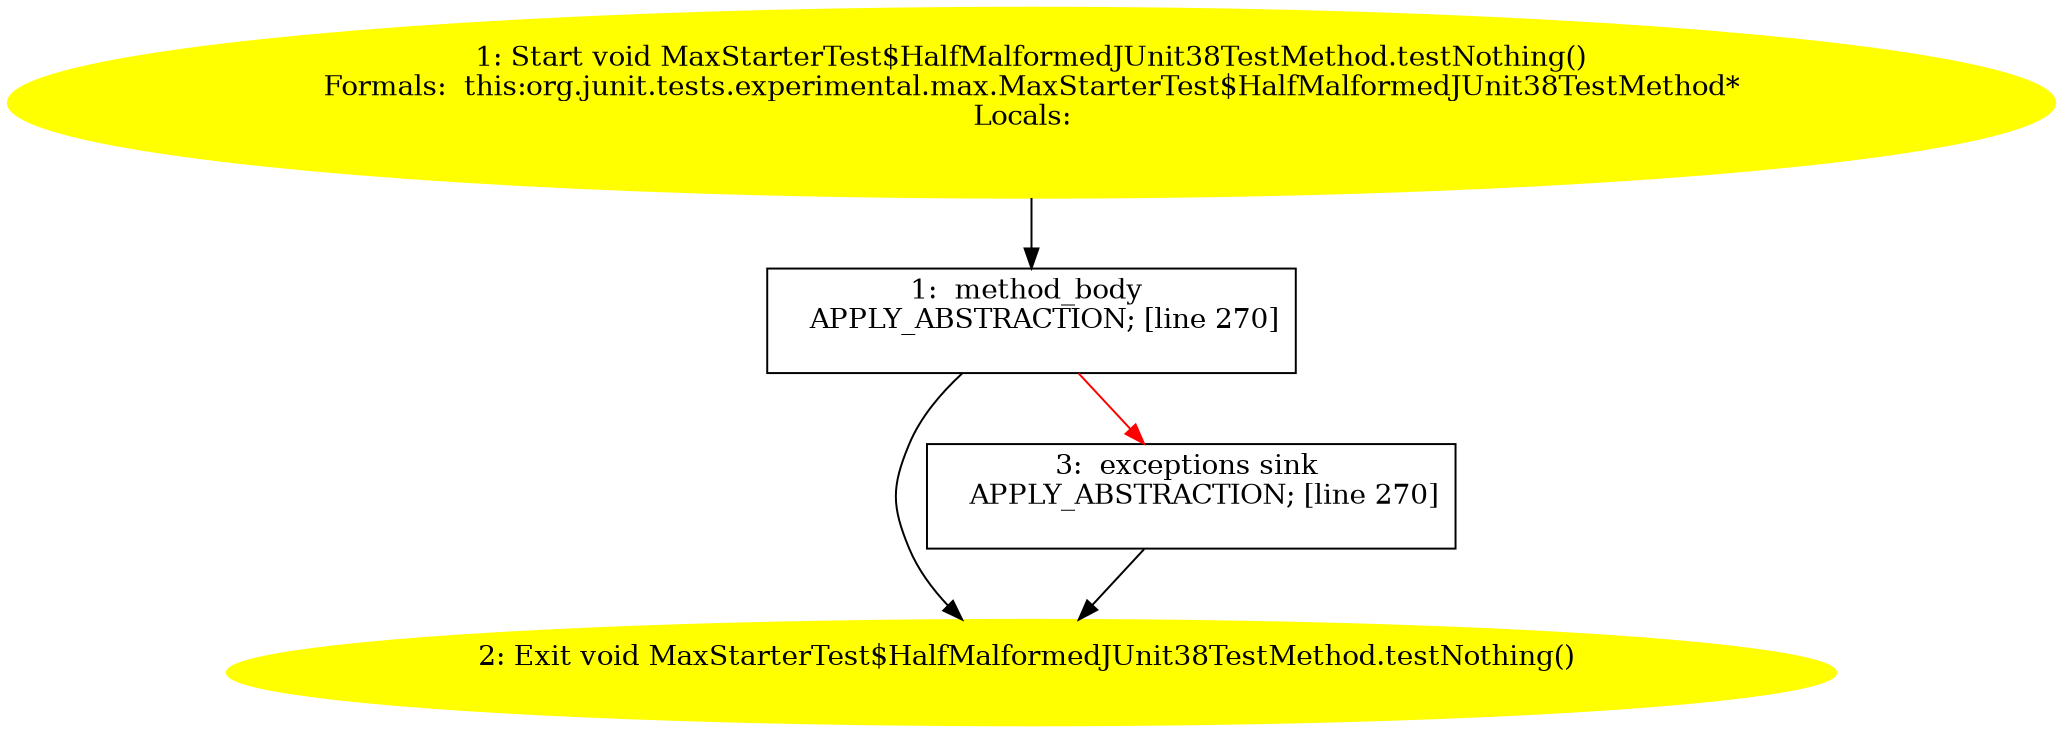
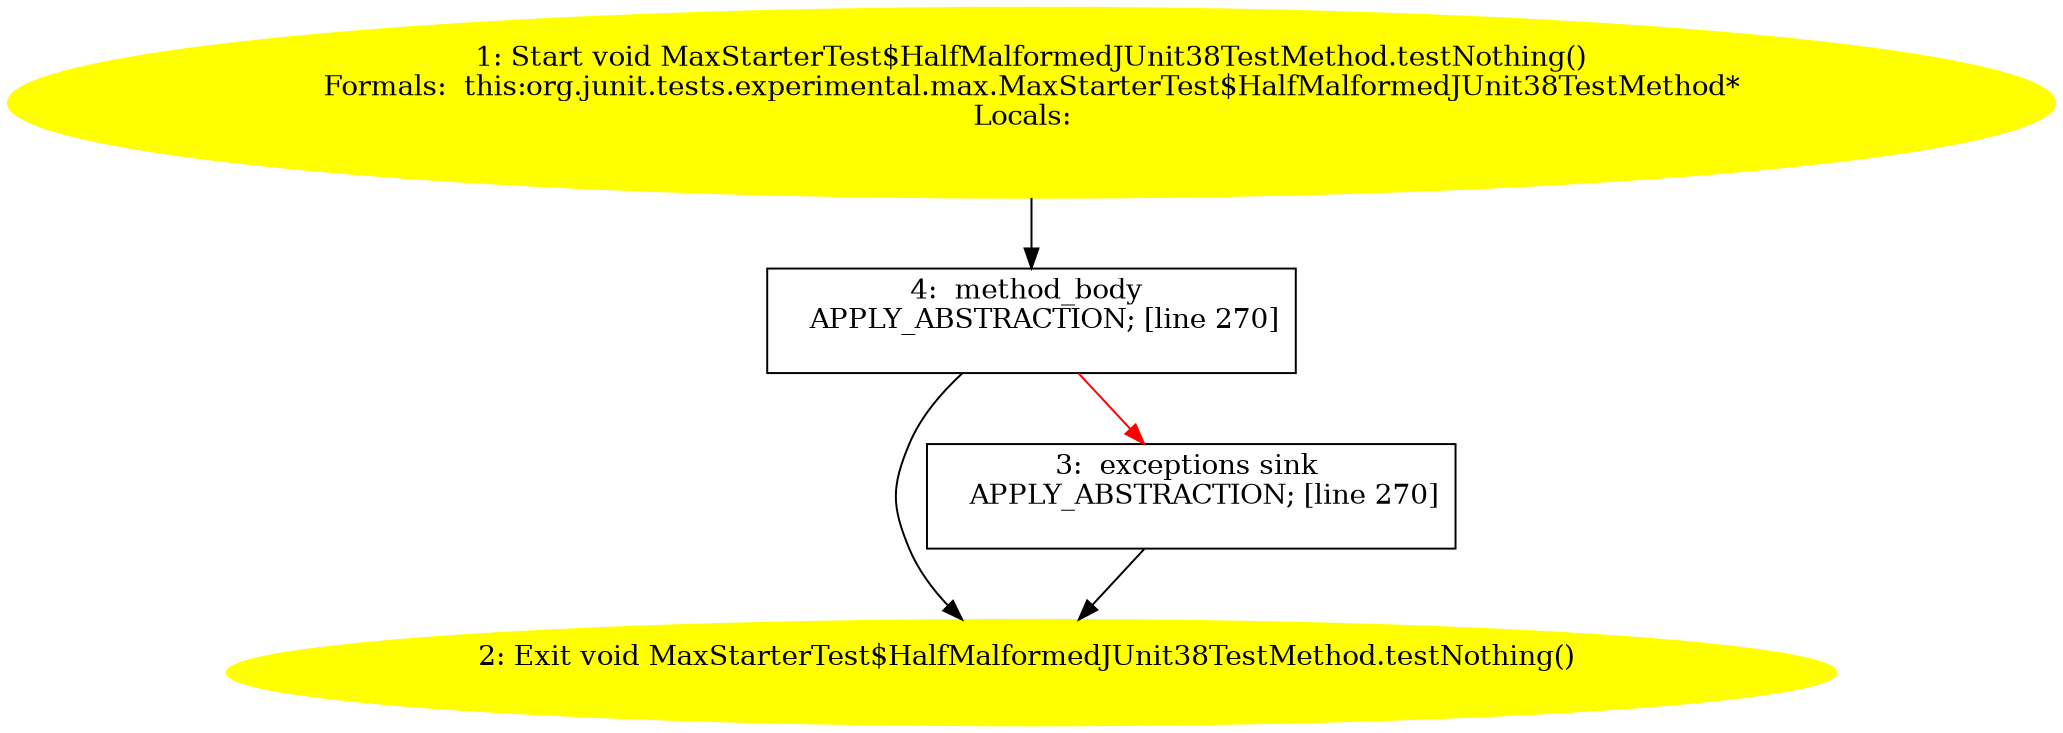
(1032, 321) -> (1032, 321)
